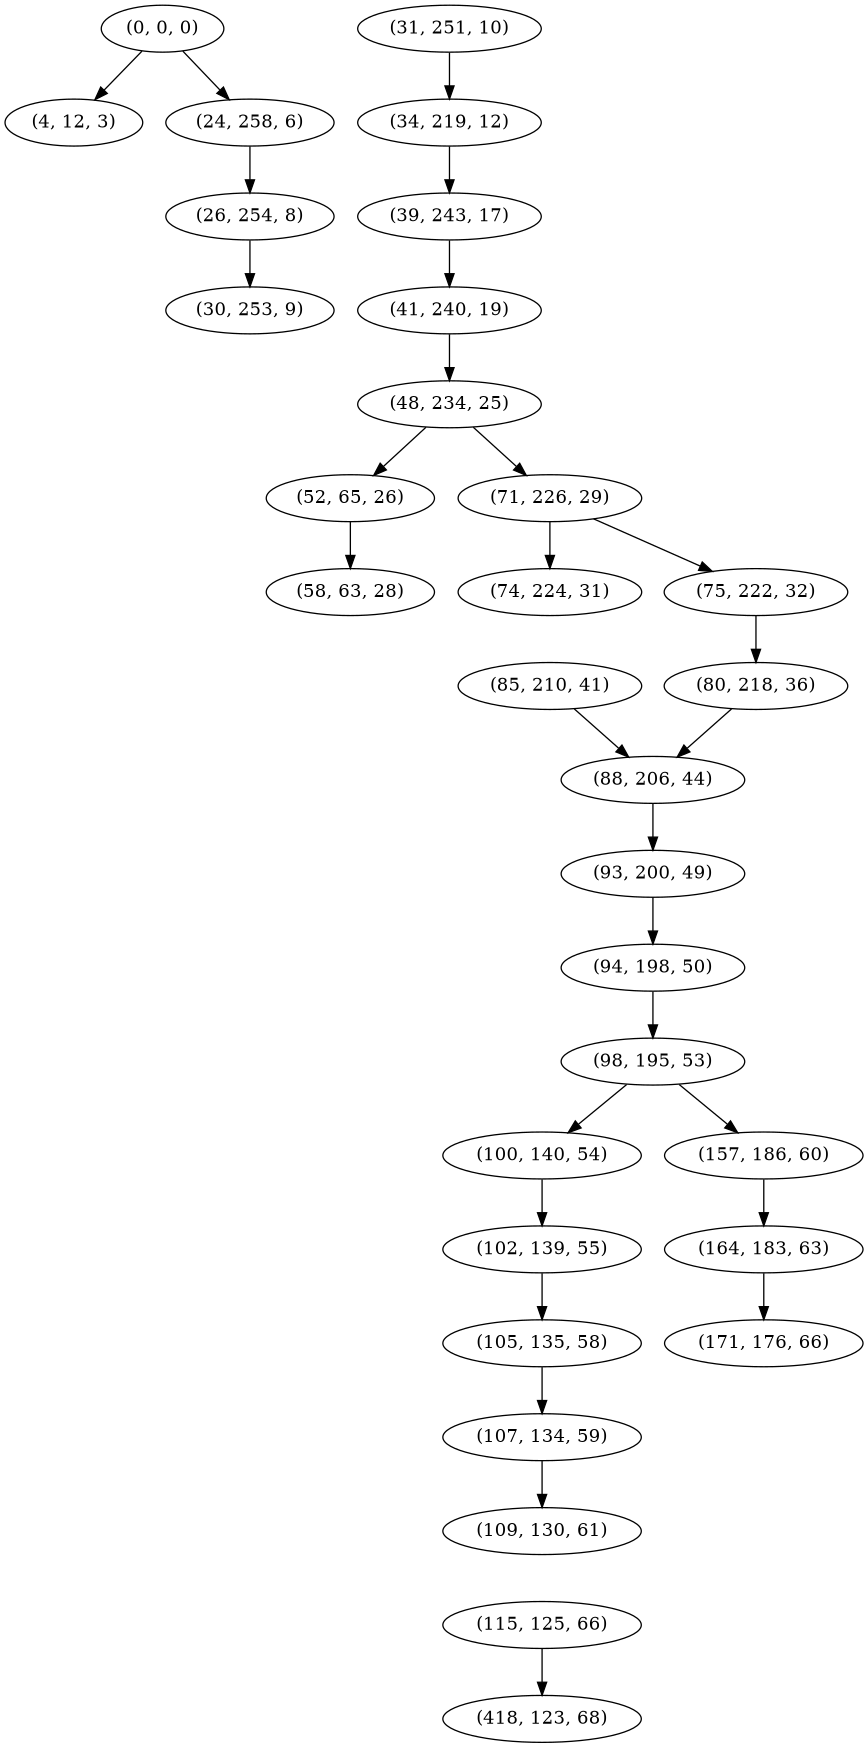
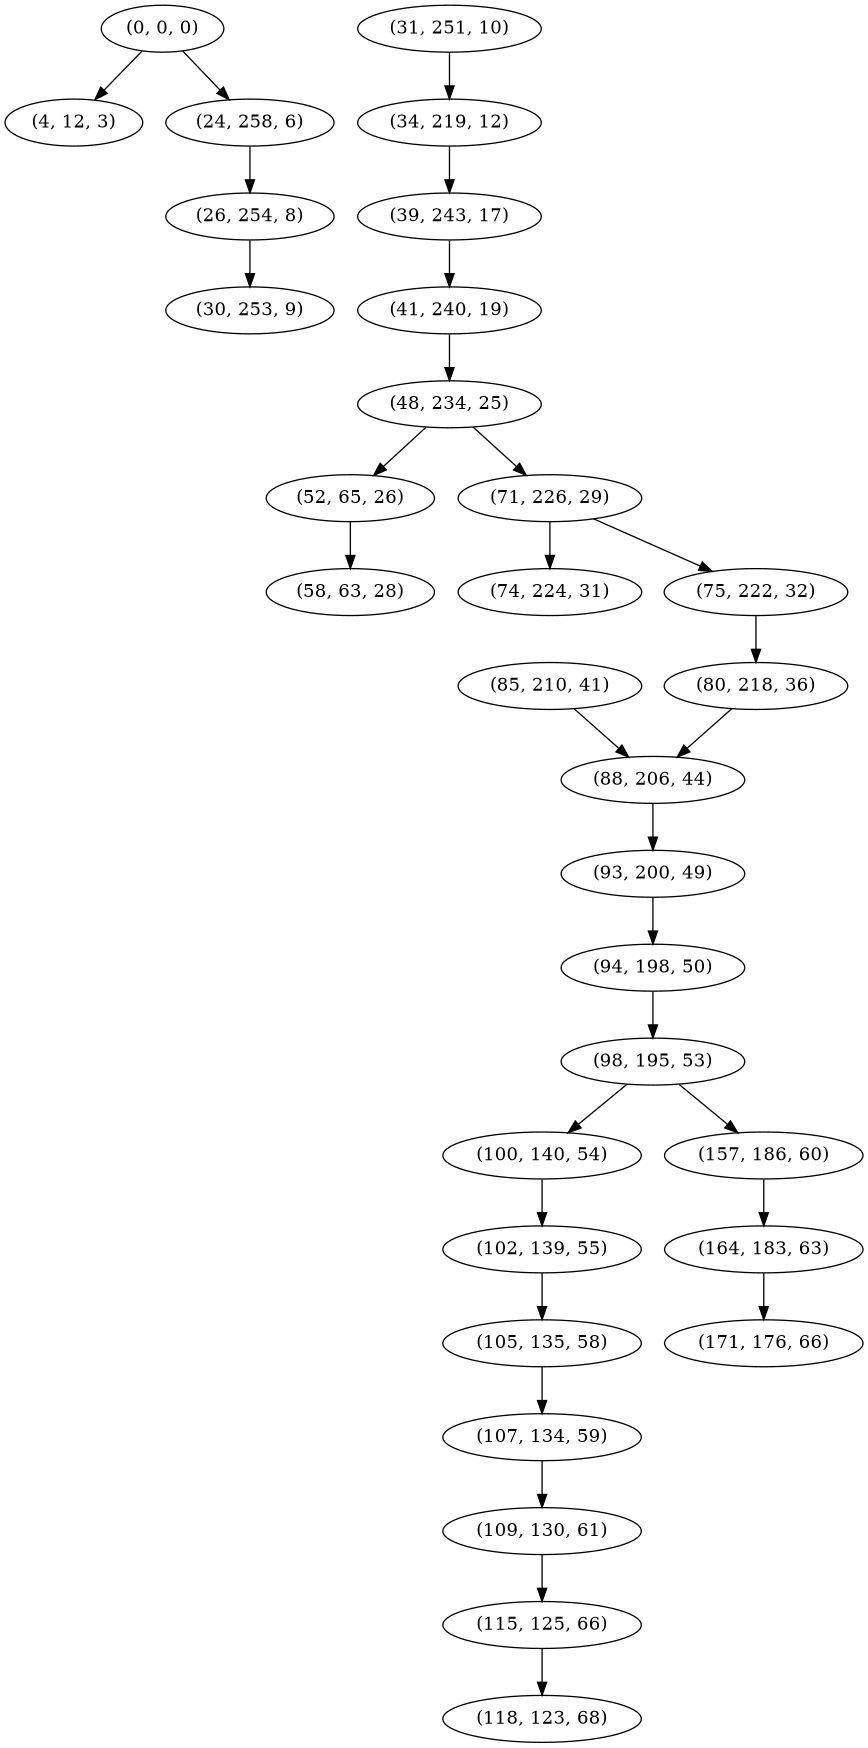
none -> (542, 1572)
(542, 1719) -> (542, 1719)
